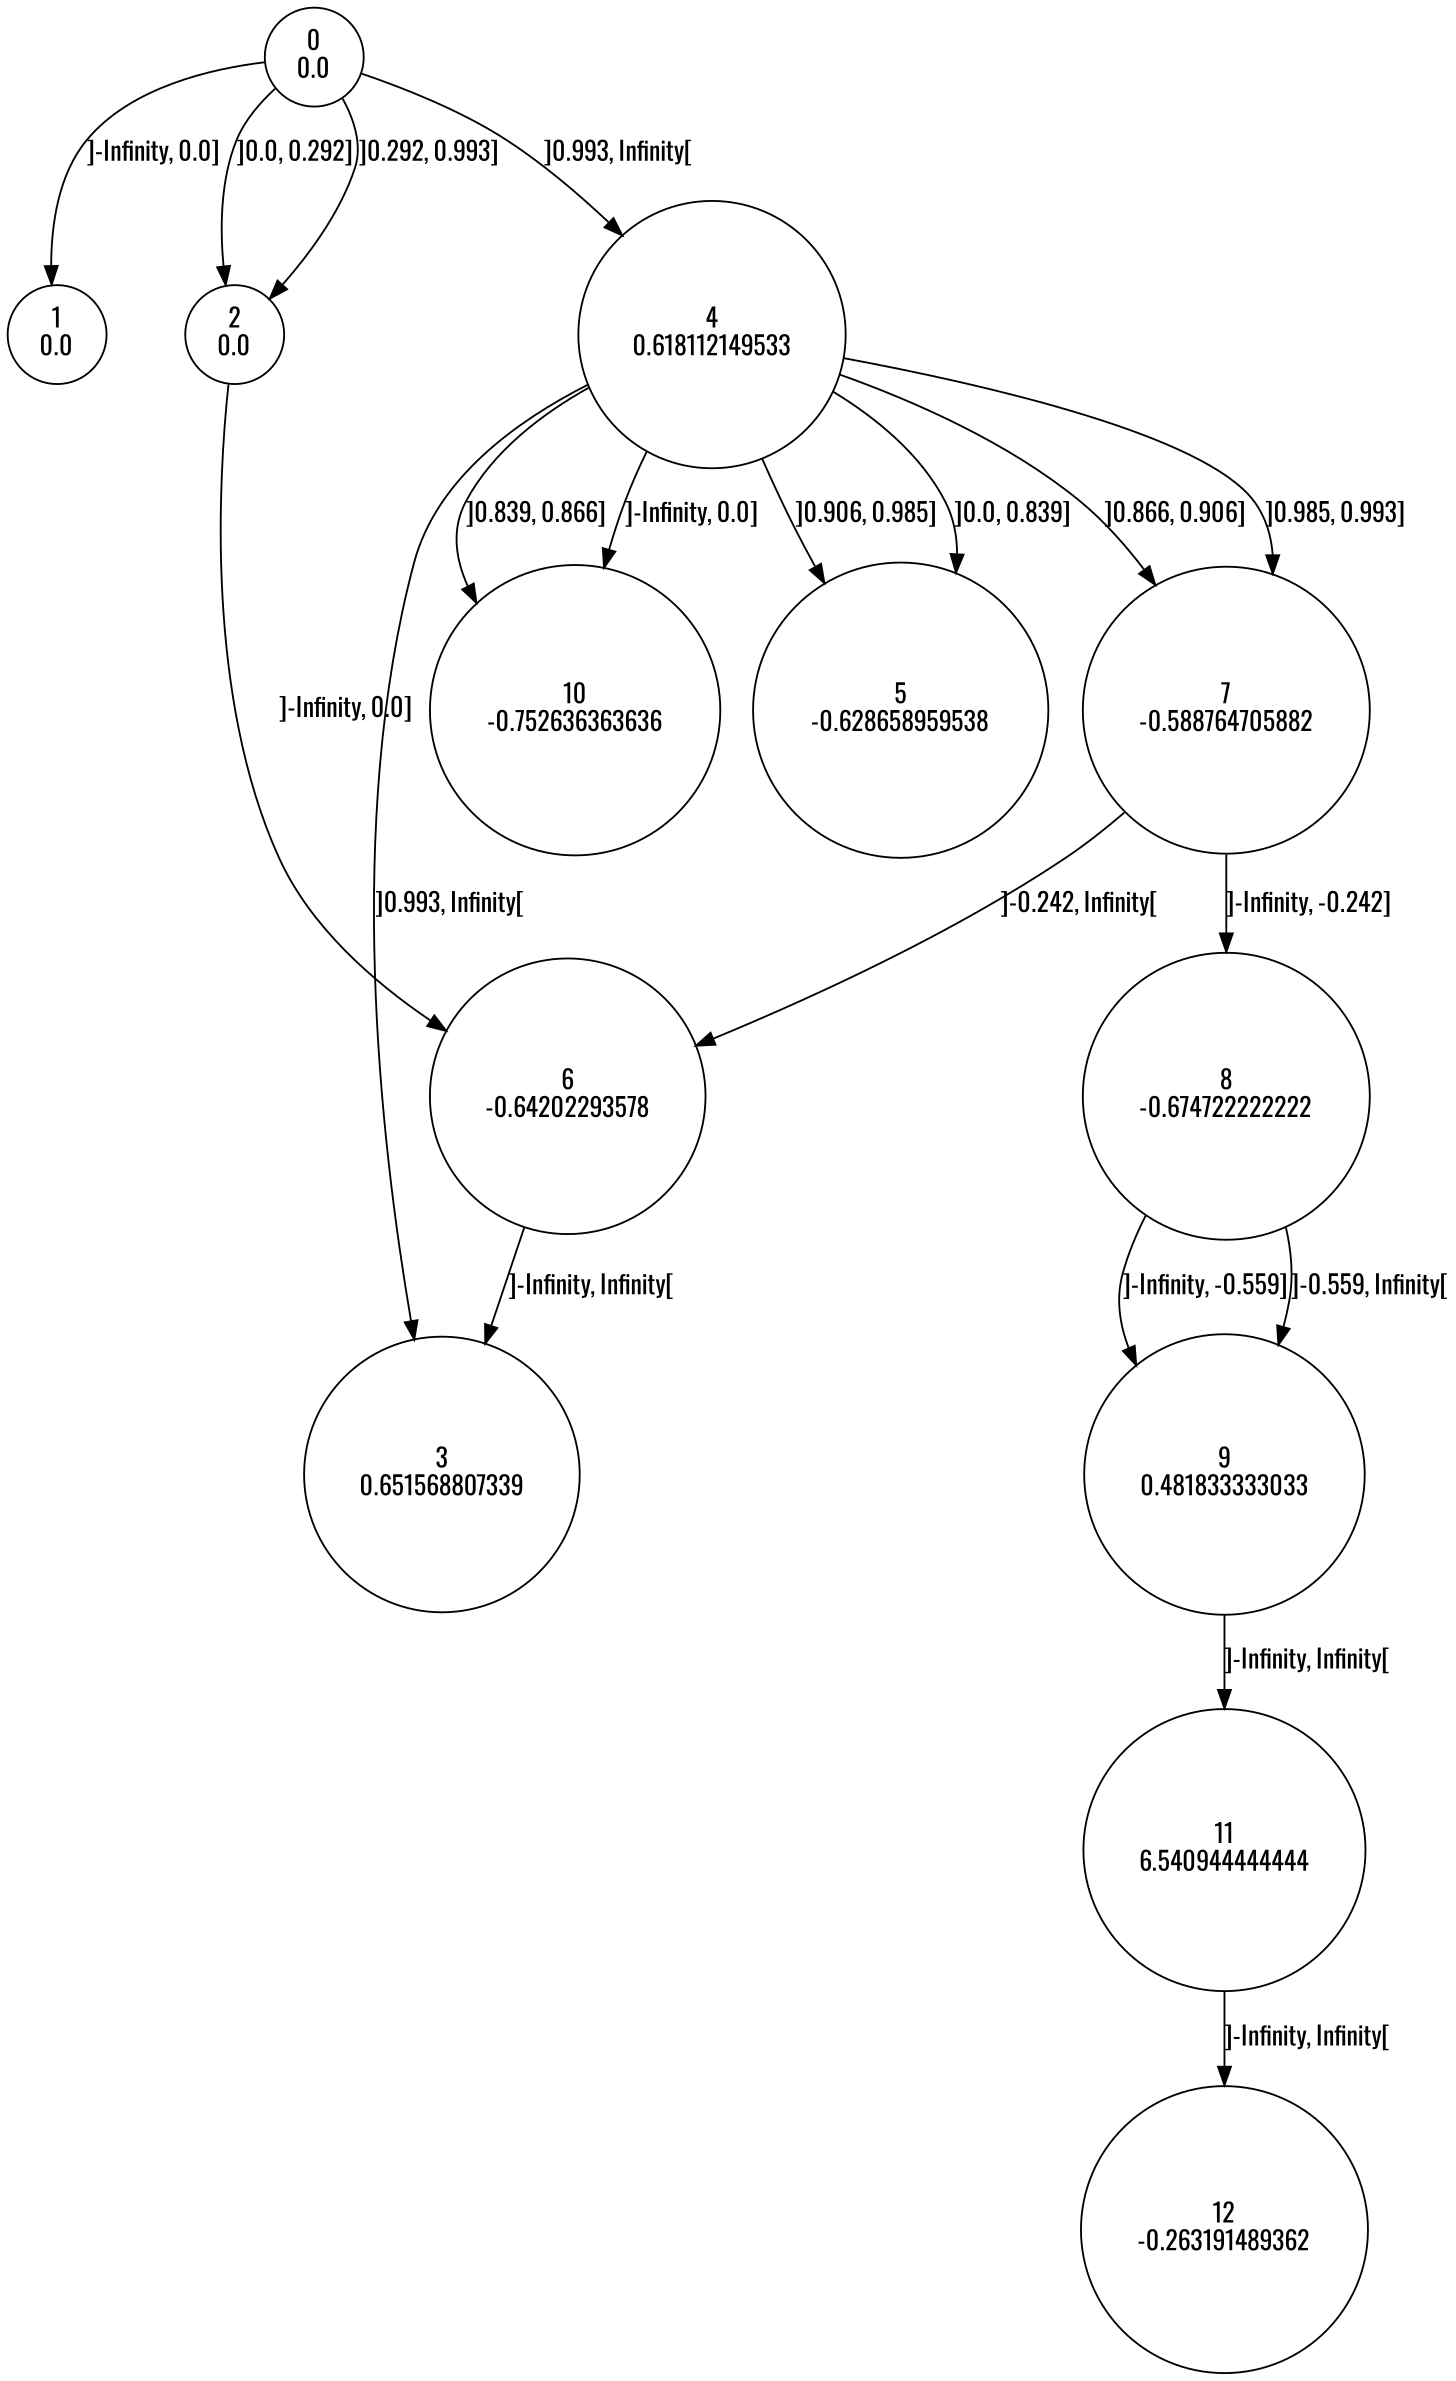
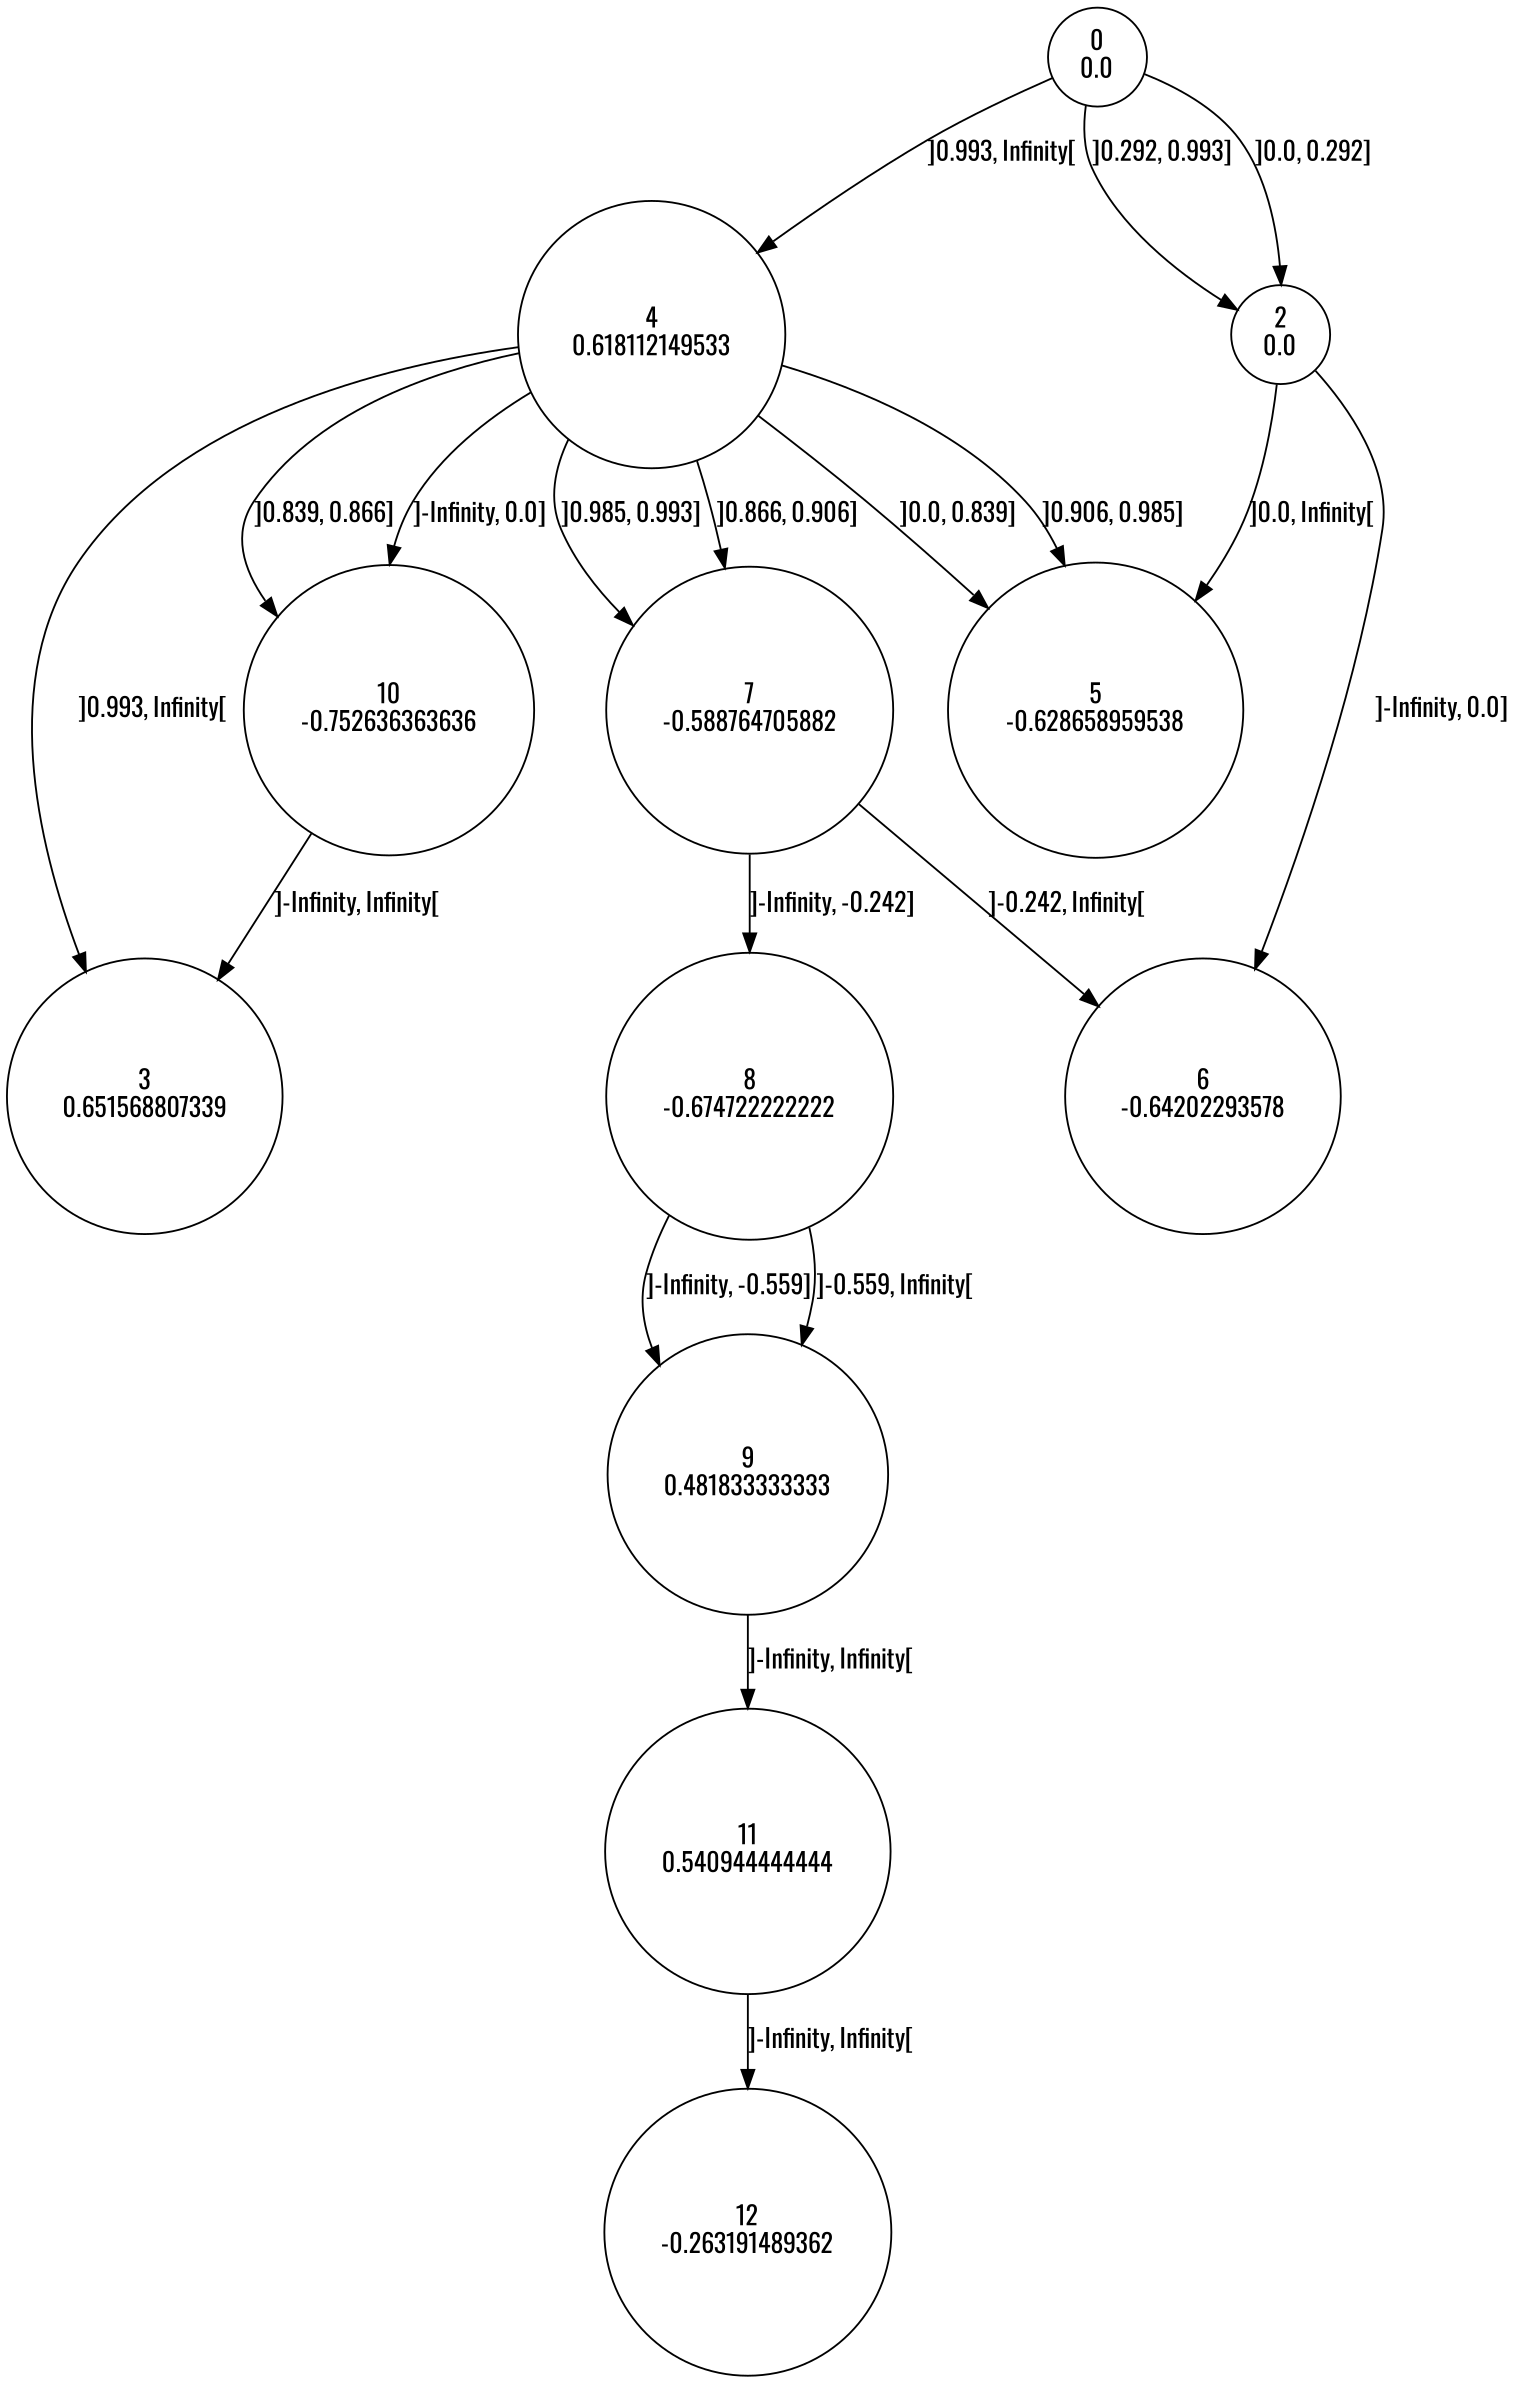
(57, 335) -> none
none -> (1255, 490)
(508, 1276) -> (270, 899)
(1224, 1475) -> (748, 1475)
(1224, 1850) -> (748, 1851)
